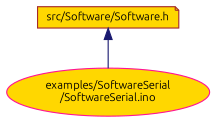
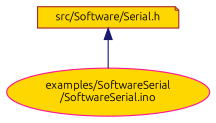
(108, 17) -> (108, 17)
